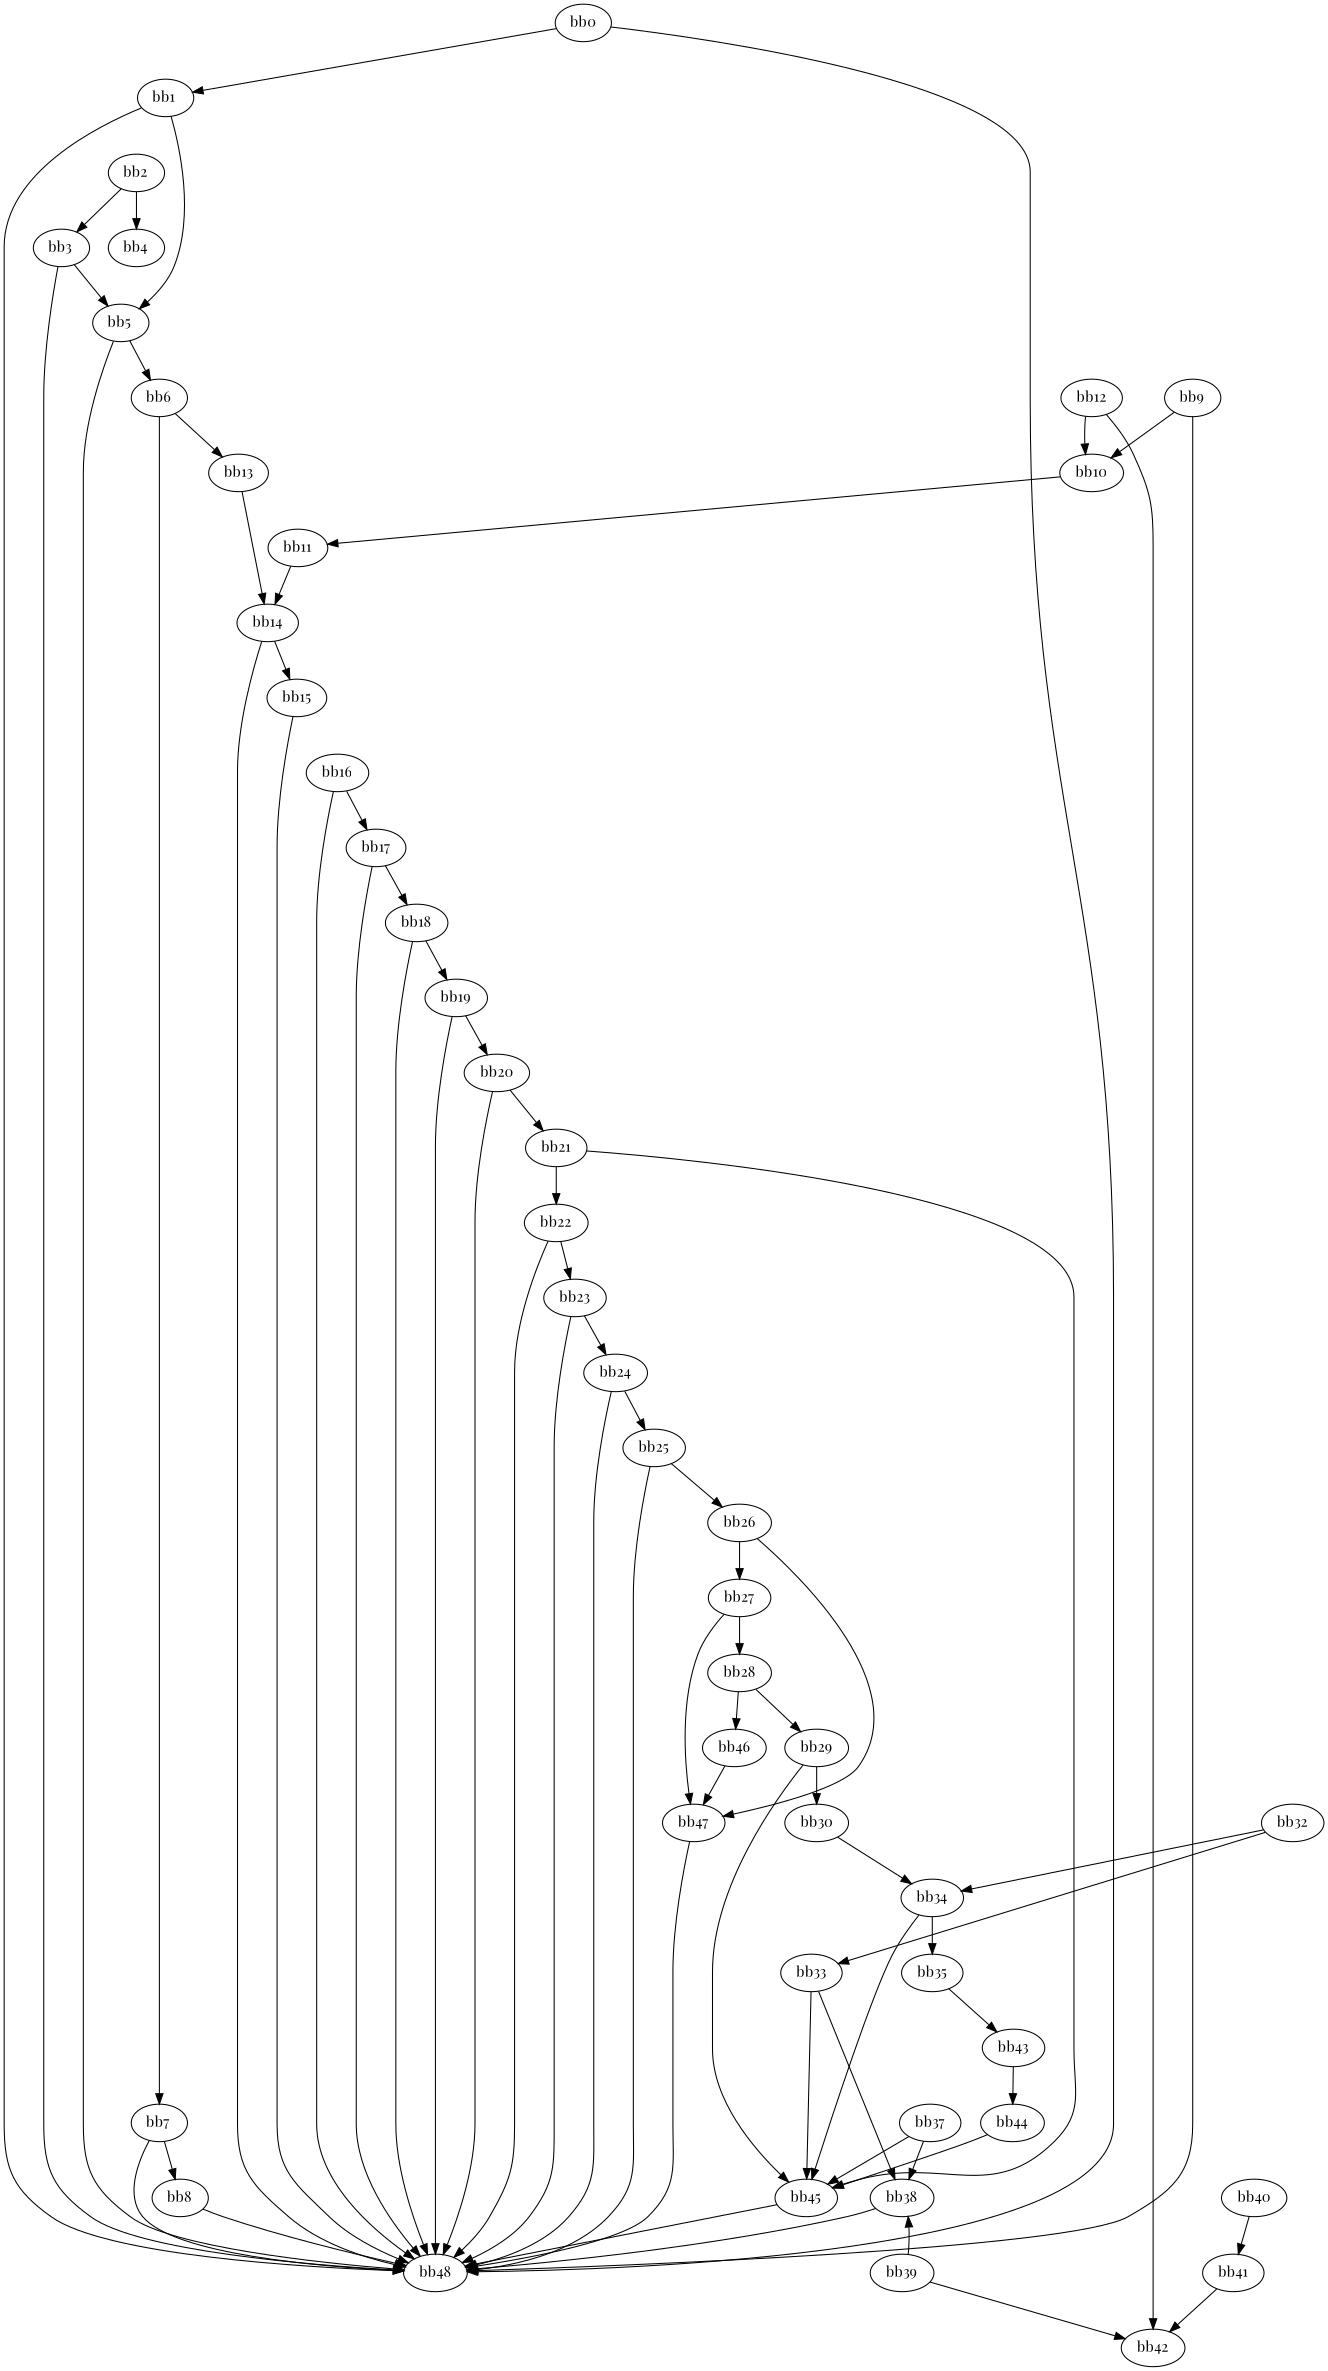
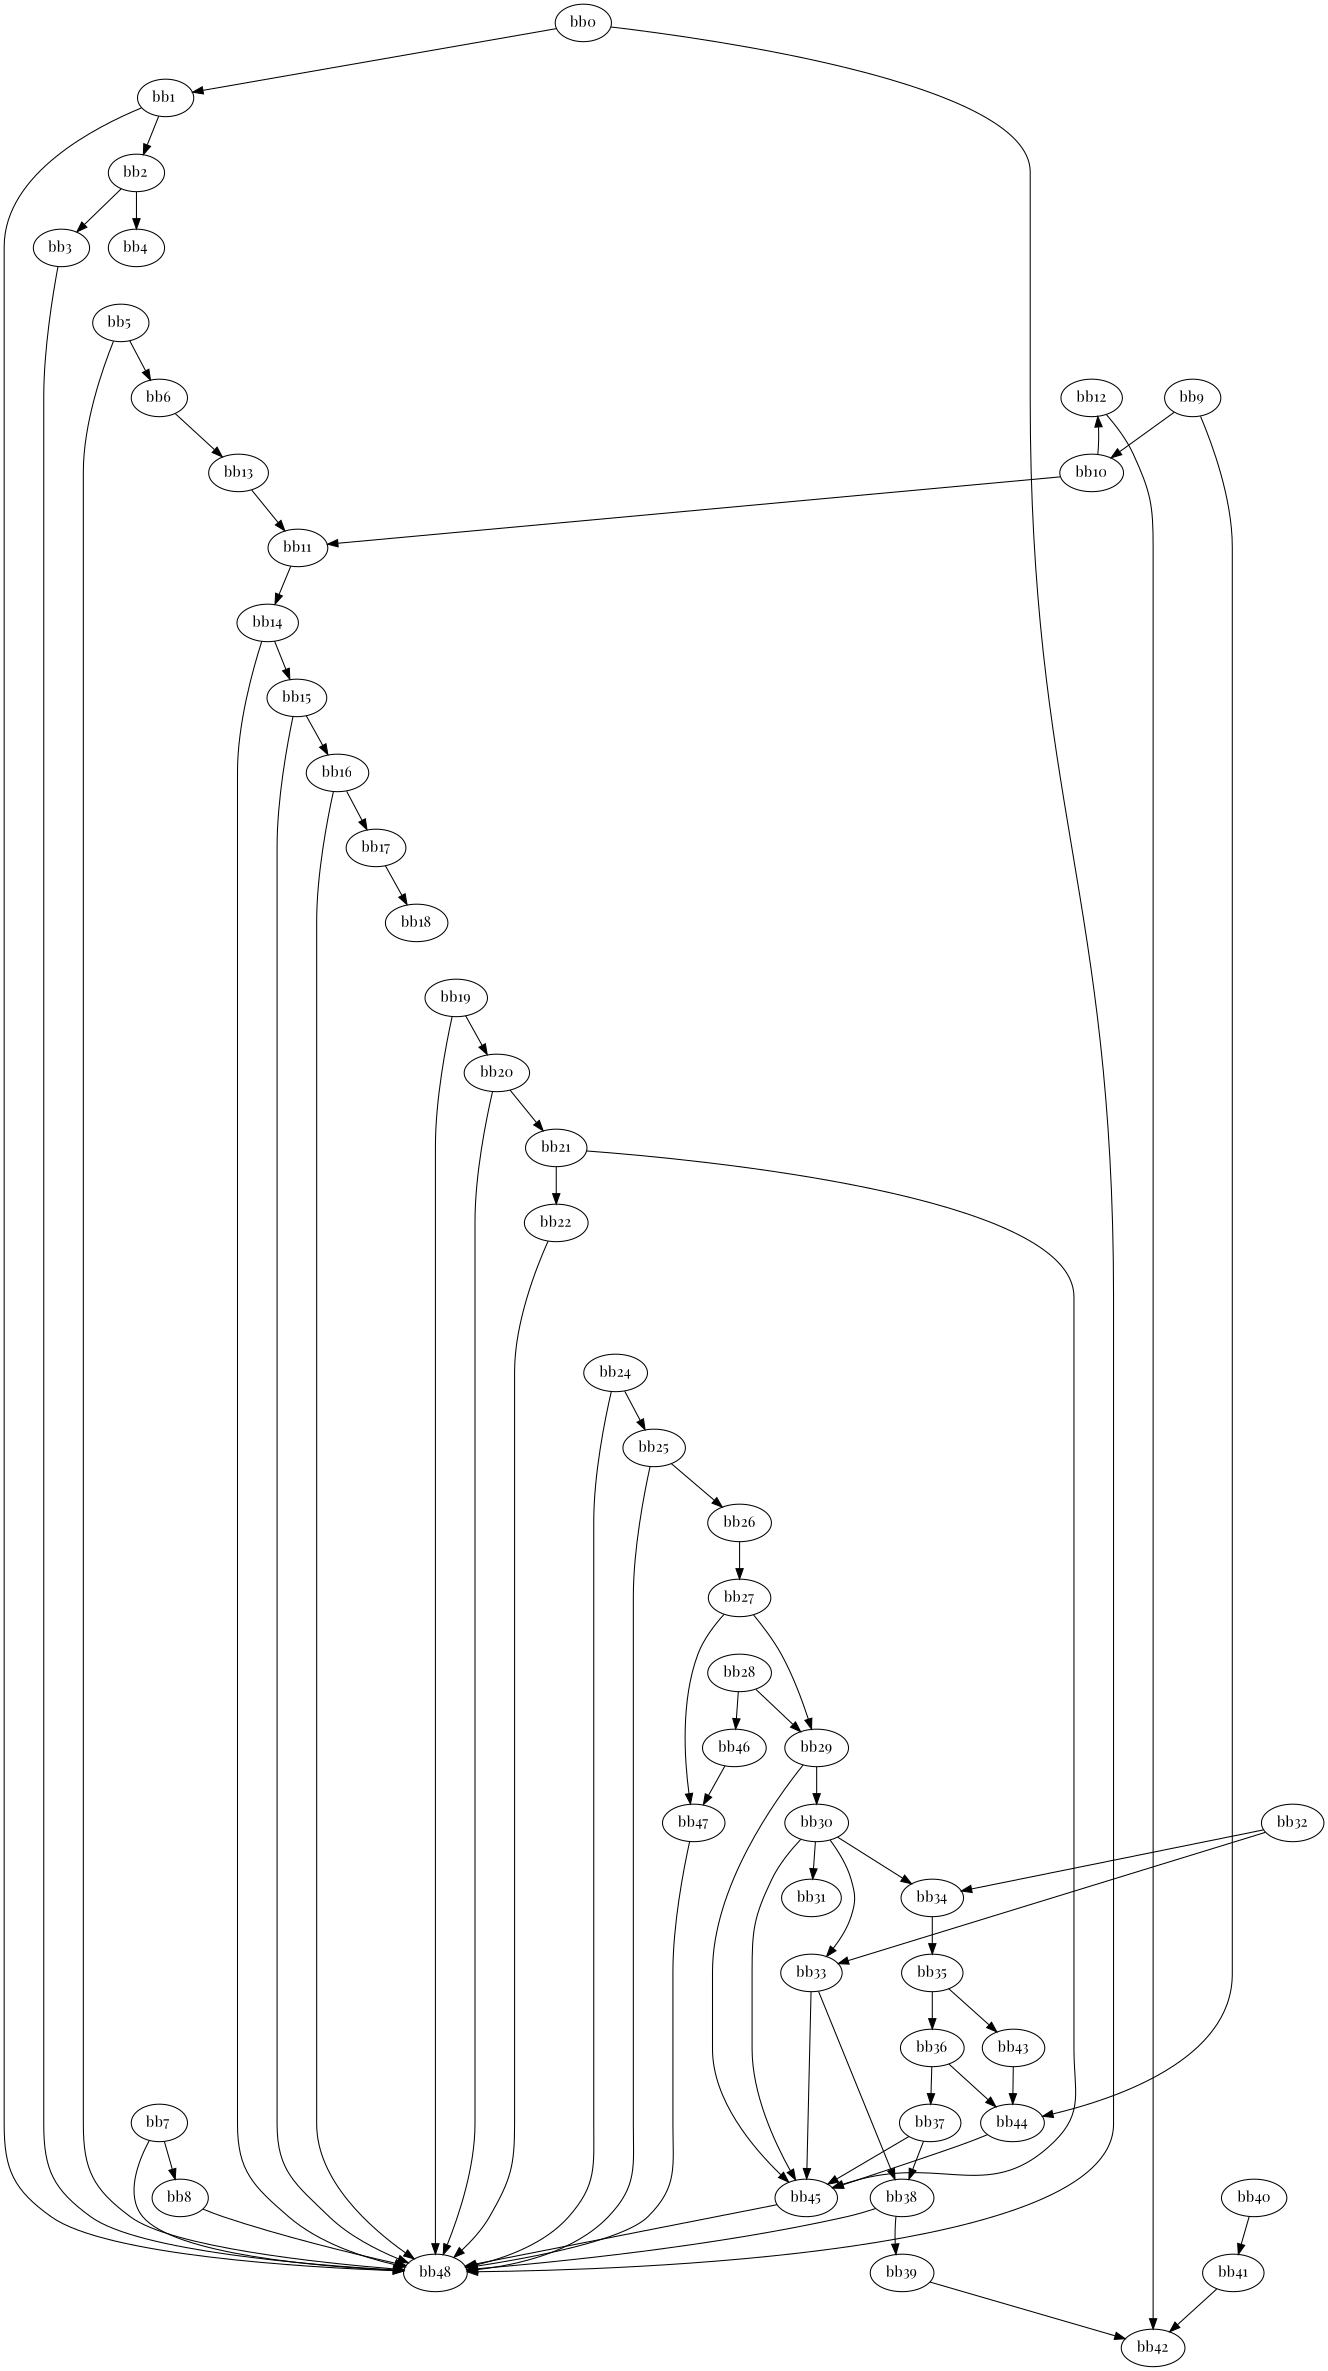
(184, 214) -> (153, 131)
(88, 281) -> none
(1085, 430) -> (1099, 441)
(252, 543) -> (265, 506)
none -> (314, 731)
(434, 956) -> none
(159, 1255) -> none
(575, 1298) -> none
(356, 1564) -> none
(396, 1594) -> none
(740, 1630) -> (786, 1664)
(1193, 1657) -> (1232, 1315)
(872, 1702) -> none
none -> (854, 1894)
none -> (811, 1898)
(859, 2038) -> (752, 2002)
none -> (932, 2048)
(909, 2242) -> (895, 2230)
